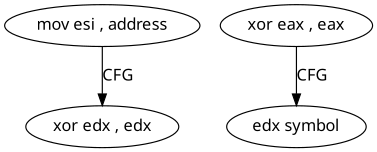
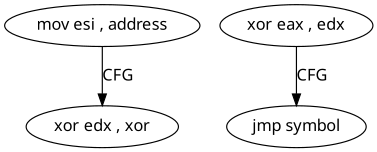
(296, 26) -> (296, 26)
(102, 127) -> (102, 127)
(296, 127) -> (296, 127)
